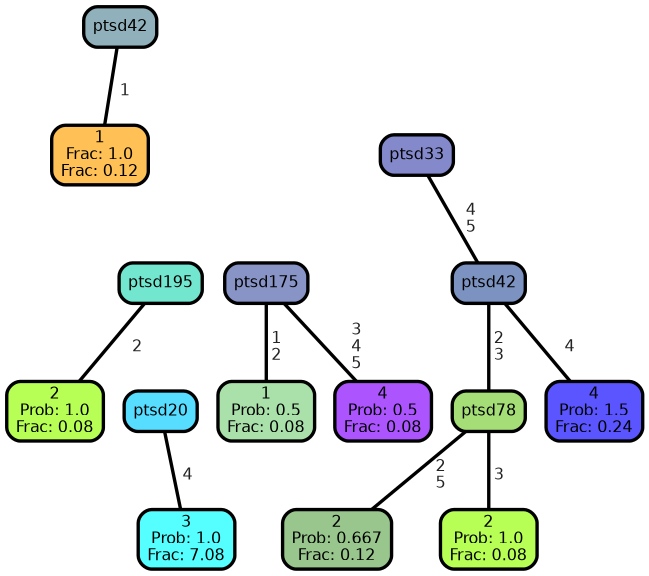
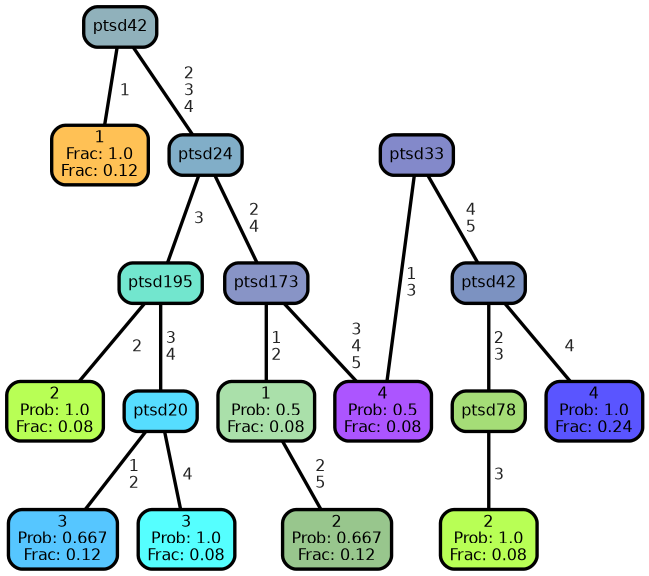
none -> (206, 155)
none -> (401, 279)
(266, 283) -> (266, 283)
none -> (161, 347)
(594, 411) -> (594, 411)
(419, 471) -> (302, 475)
none -> (63, 539)
(187, 539) -> (187, 539)
